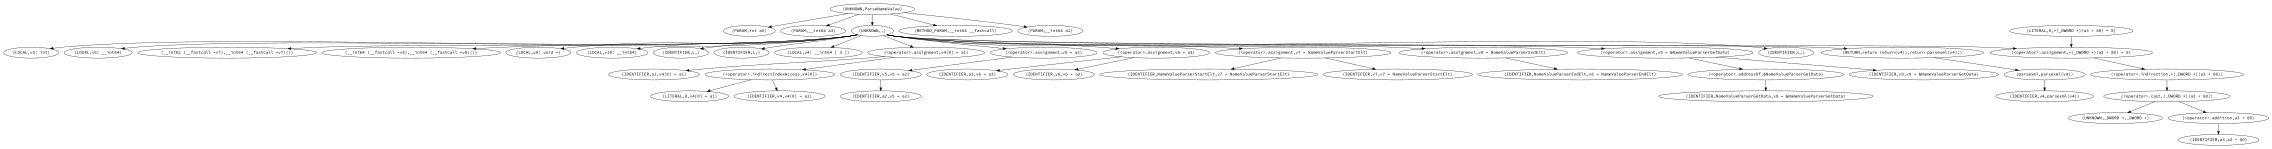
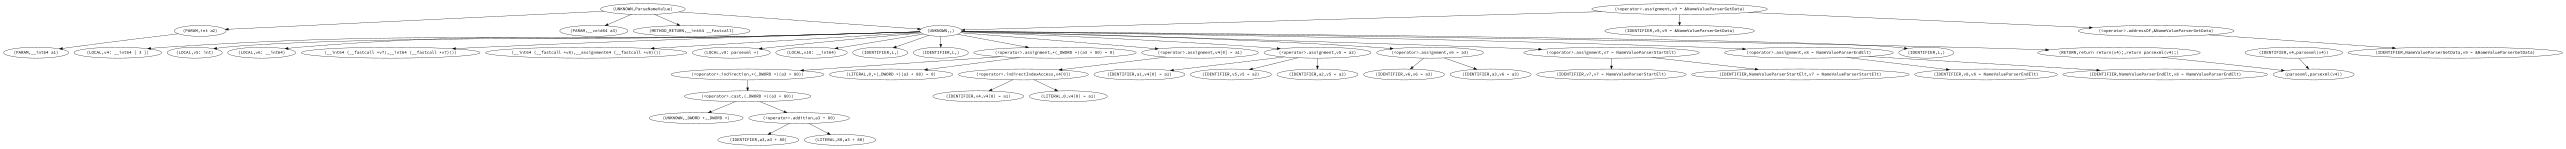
(964, 19) -> (120, 41)
(813, 31) -> (594, 31)
(956, 31) -> (692, 31)
(2071, 40) -> (973, 64)
(1244, 46) -> (1283, 21)
(227, 53) -> (391, 53)
(411, 53) -> (586, 53)
(538, 53) -> (731, 53)
(787, 63) -> (1229, 64)
none -> (1986, 74)
(881, 84) -> (1317, 62)
(2045, 84) -> (2303, 62)
none -> (840, 140)
